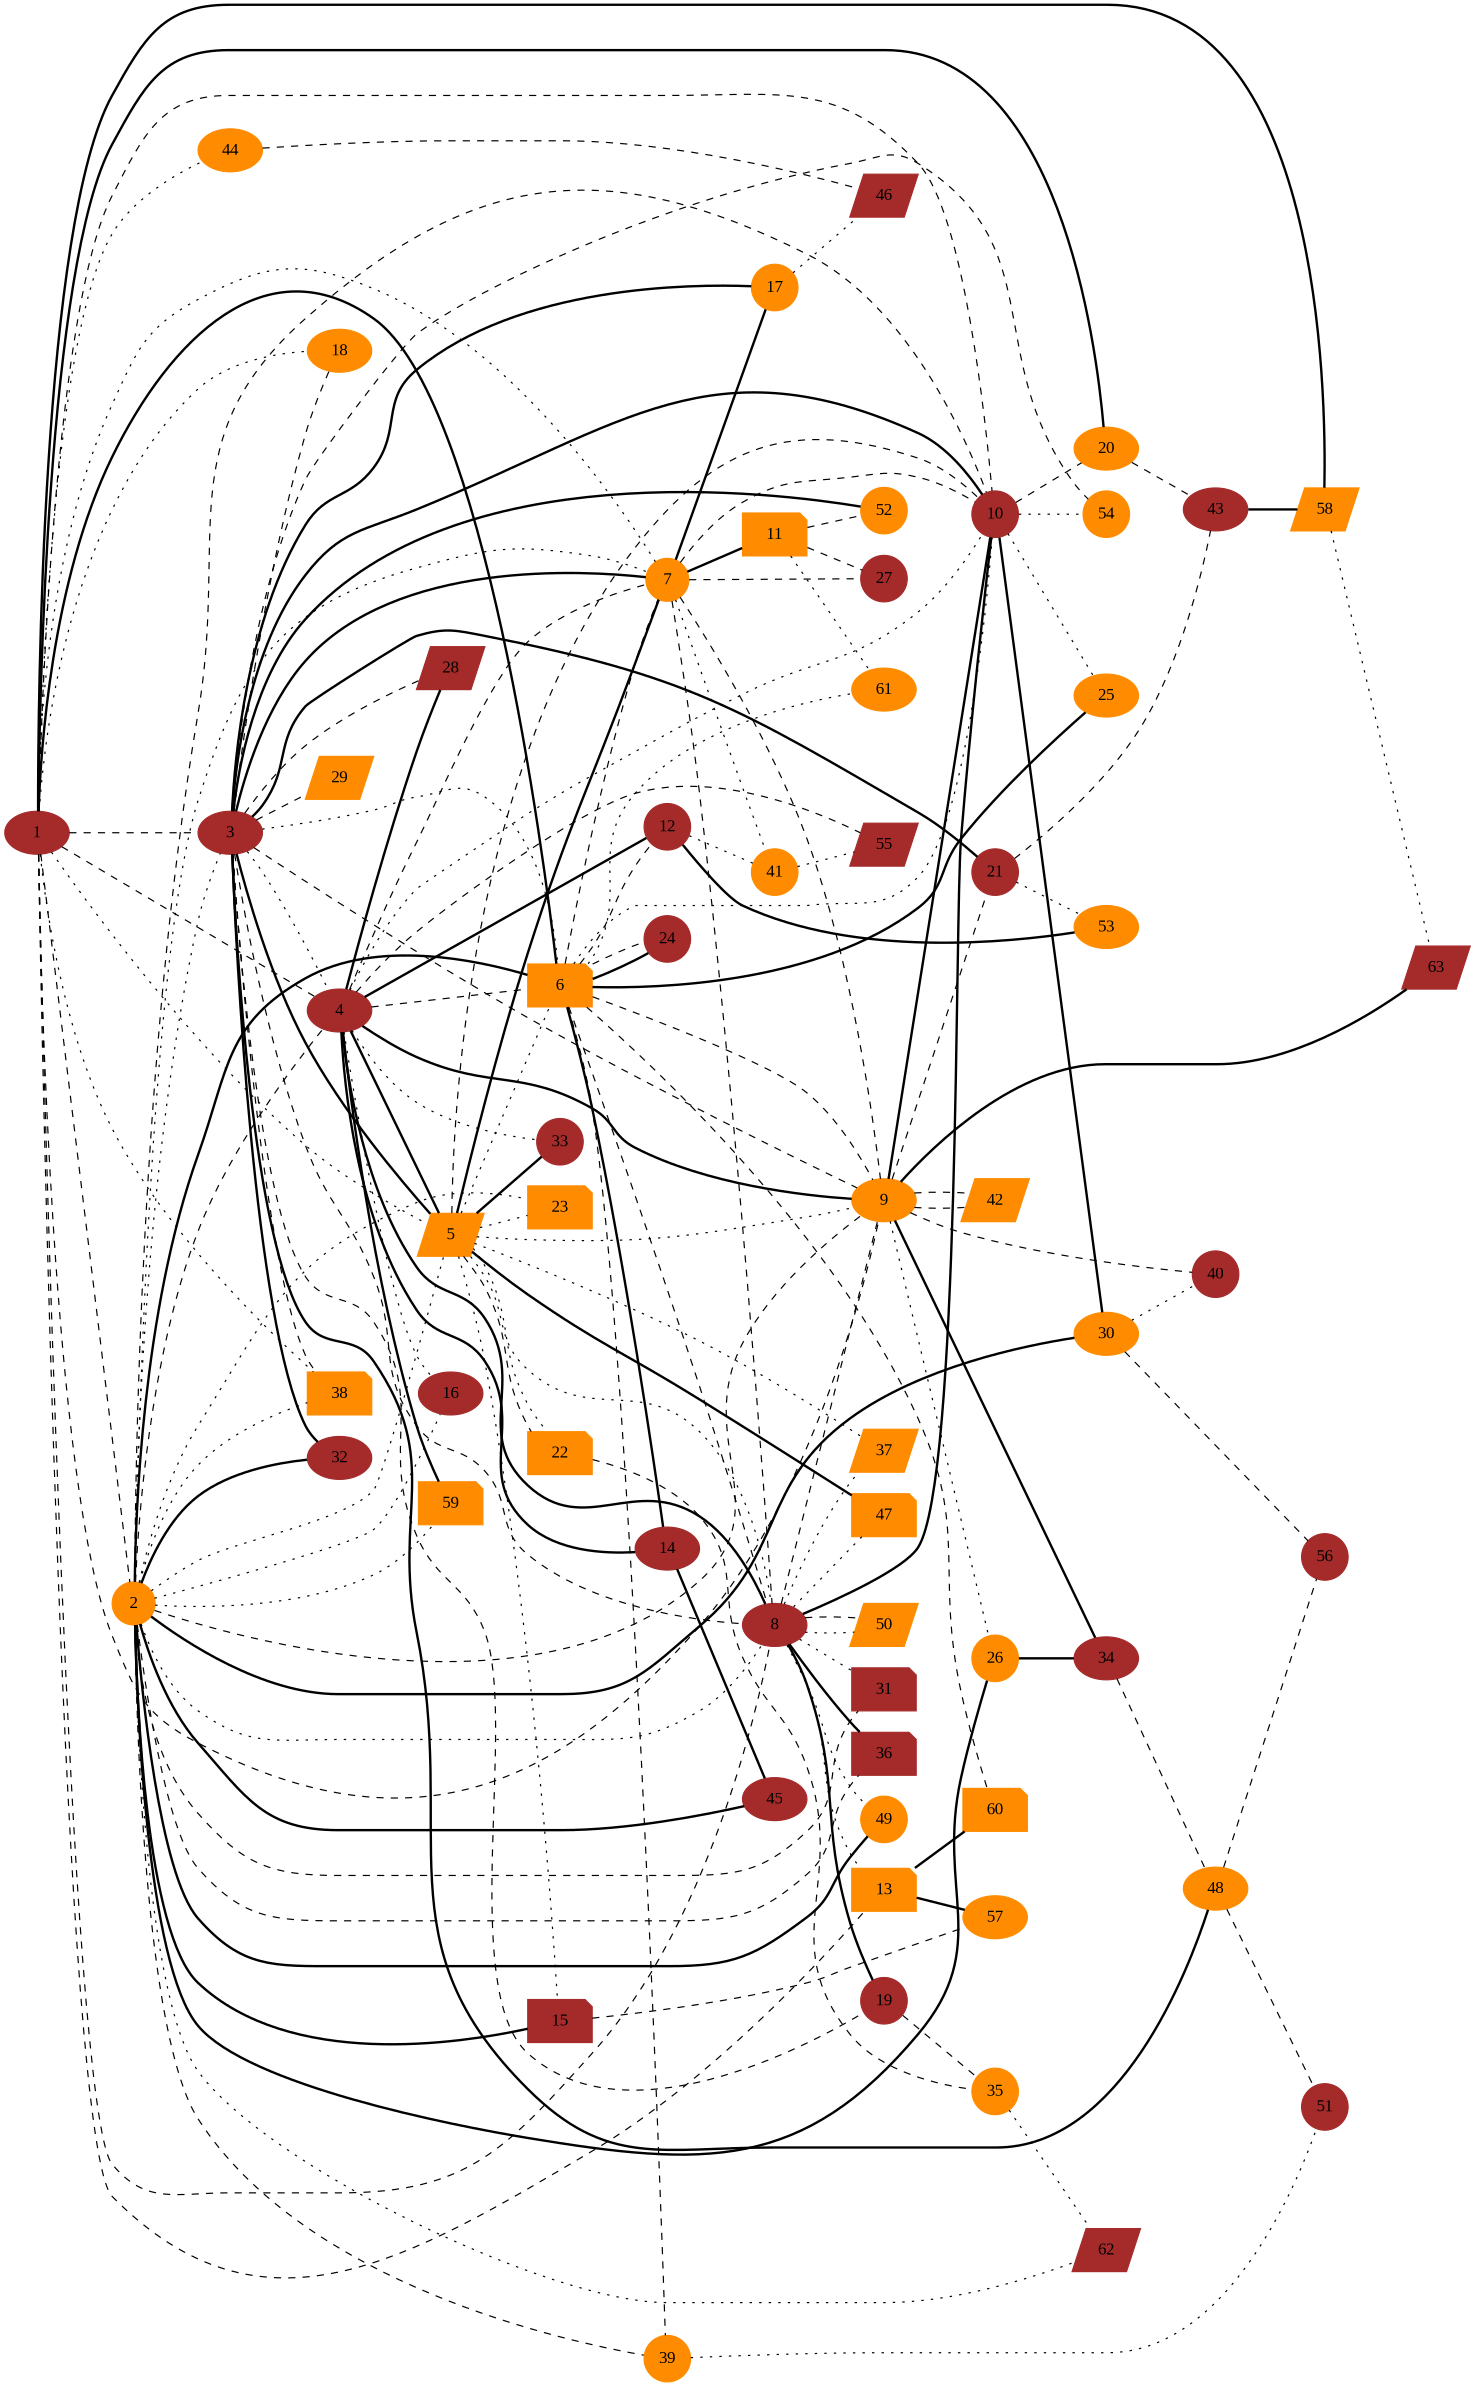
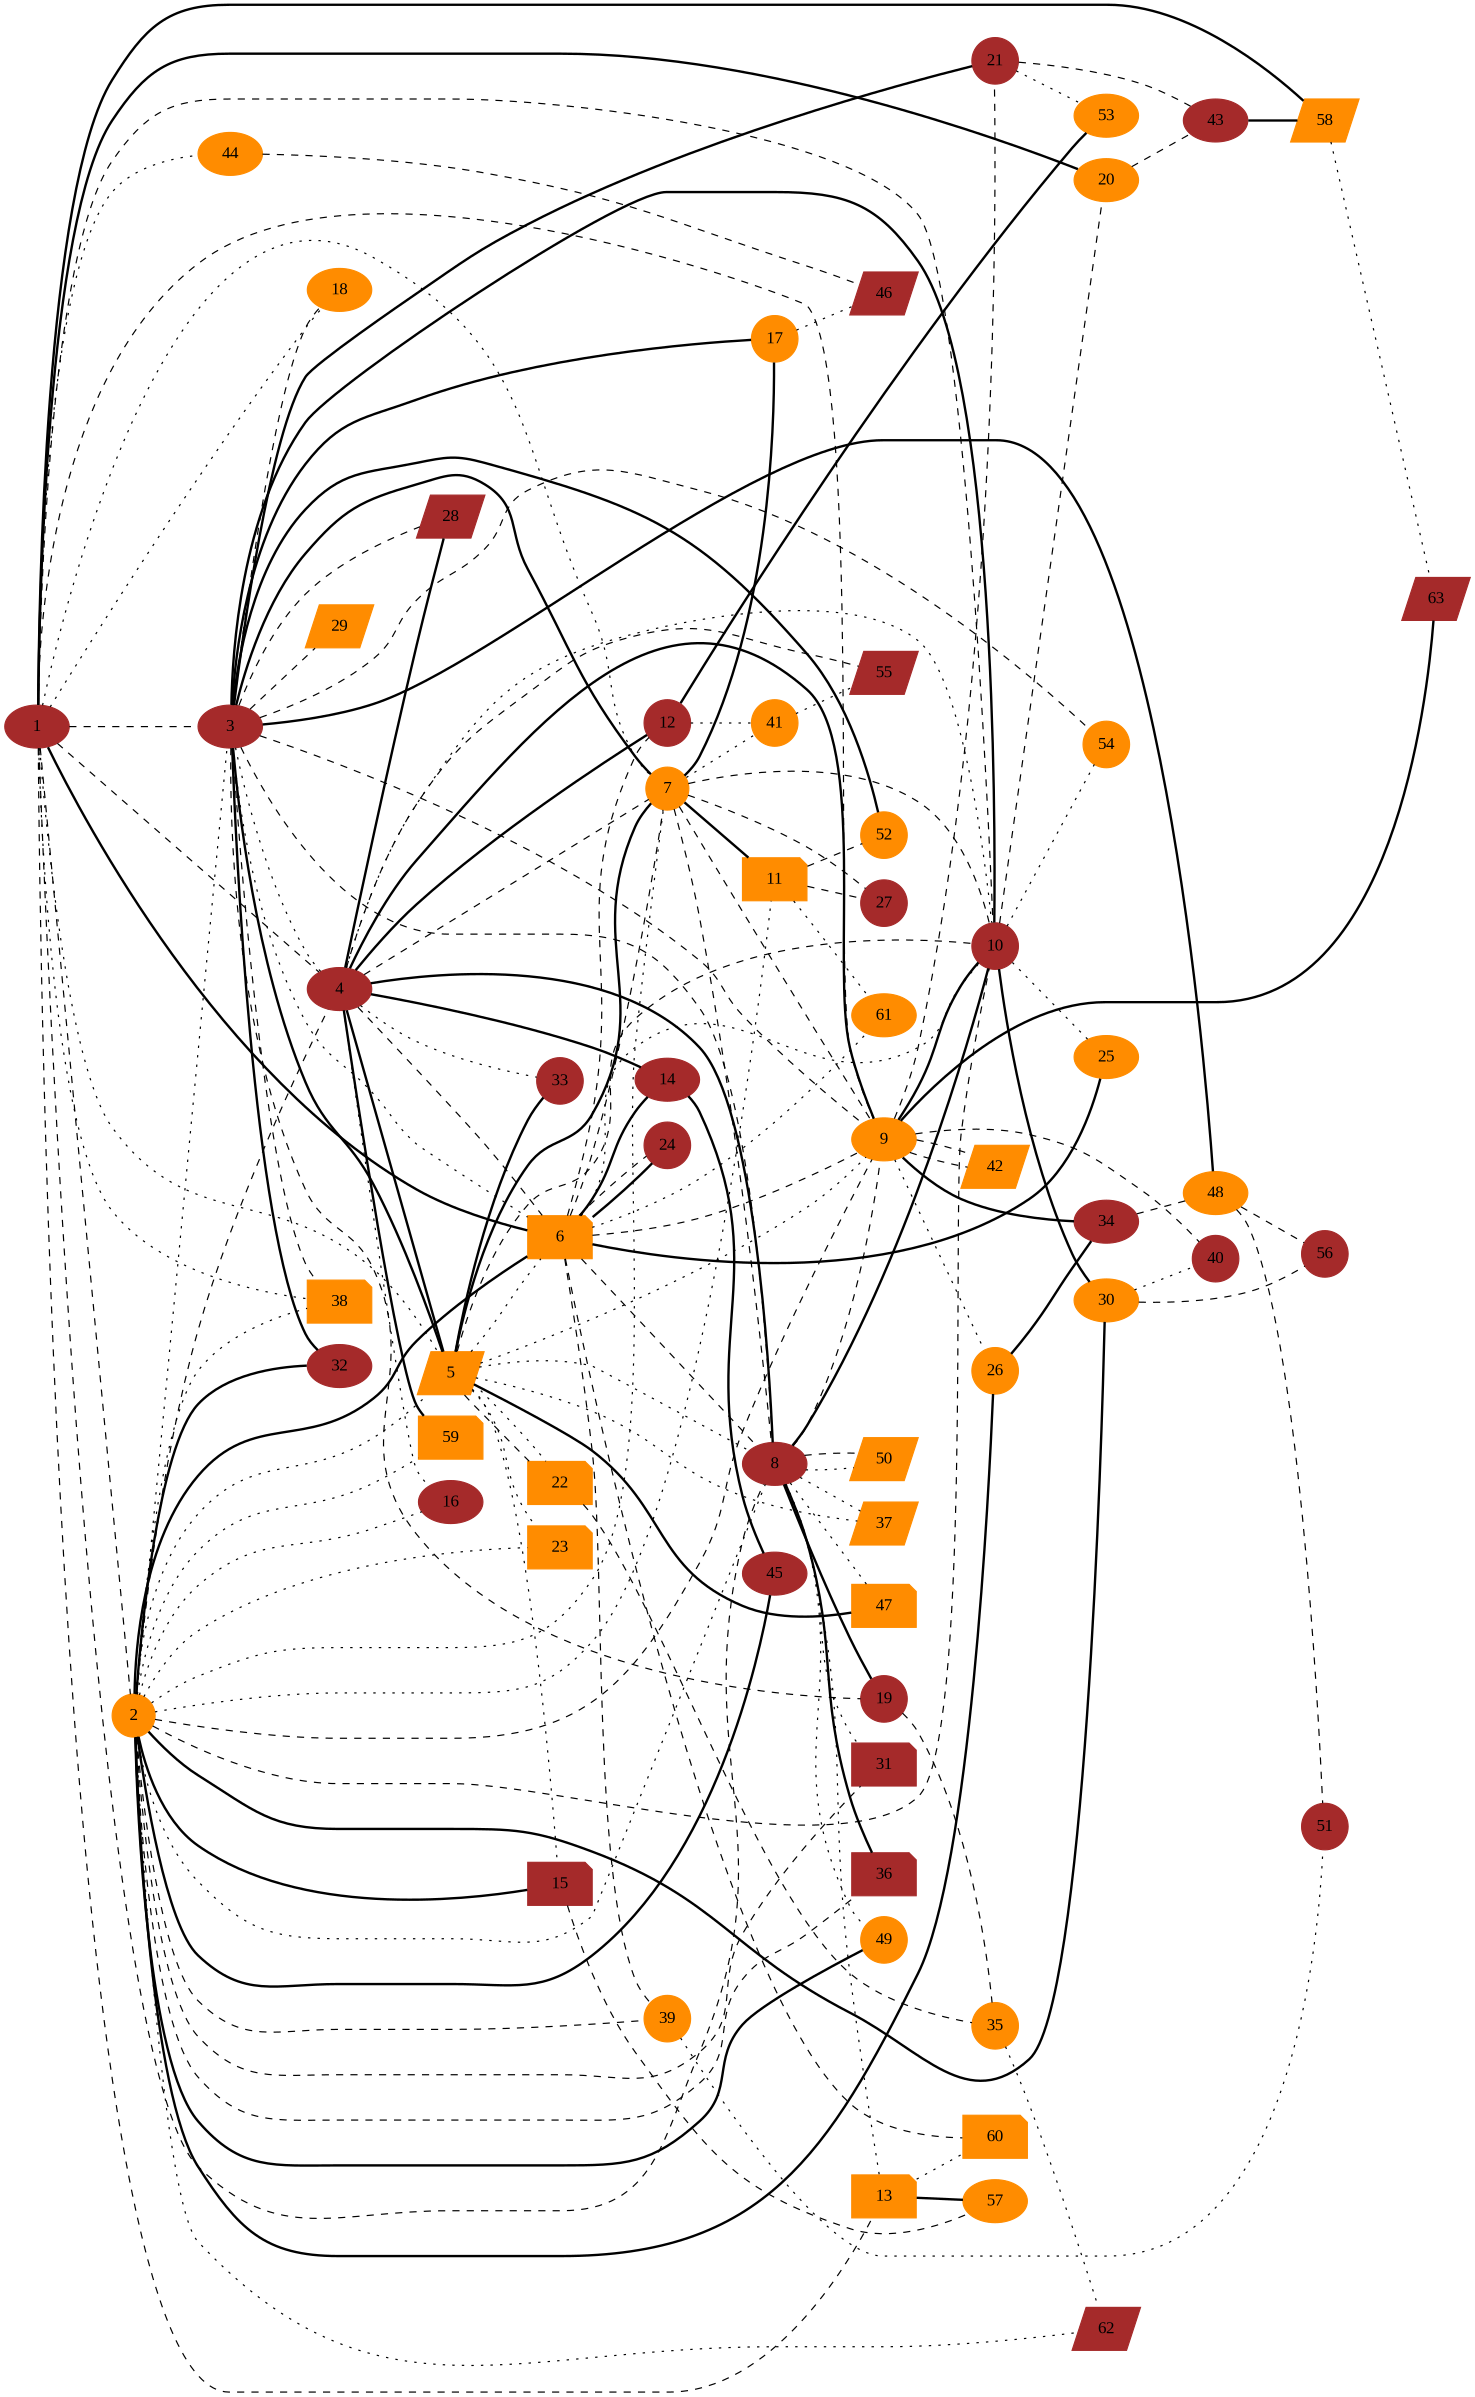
none -> (659, 1501)
(940, 1850) -> (940, 2167)
